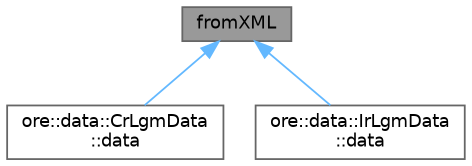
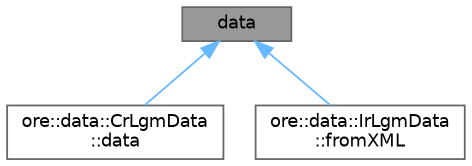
(237, 24) -> (237, 24)
(360, 132) -> (360, 132)
